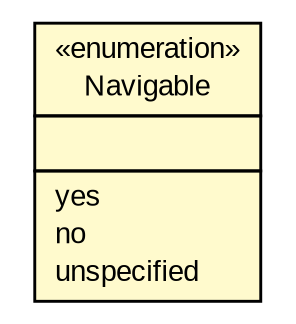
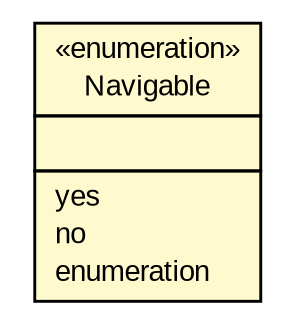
(127, 272) -> (133, 272)
